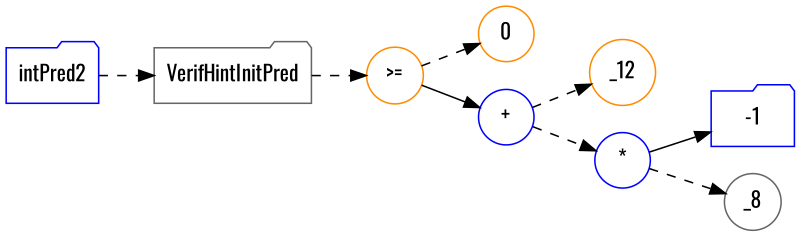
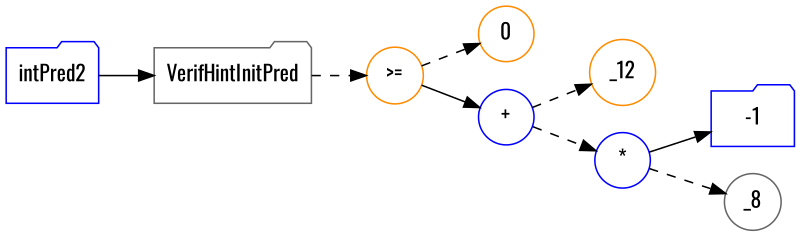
(119, 76) -> (119, 76)
